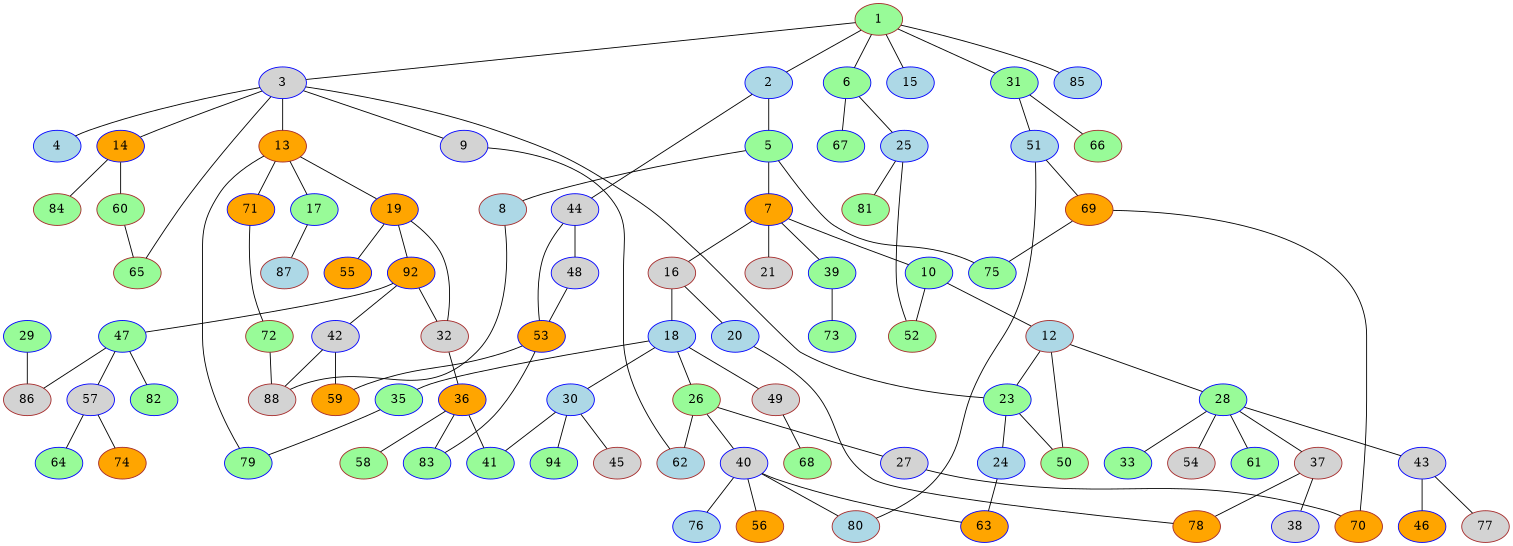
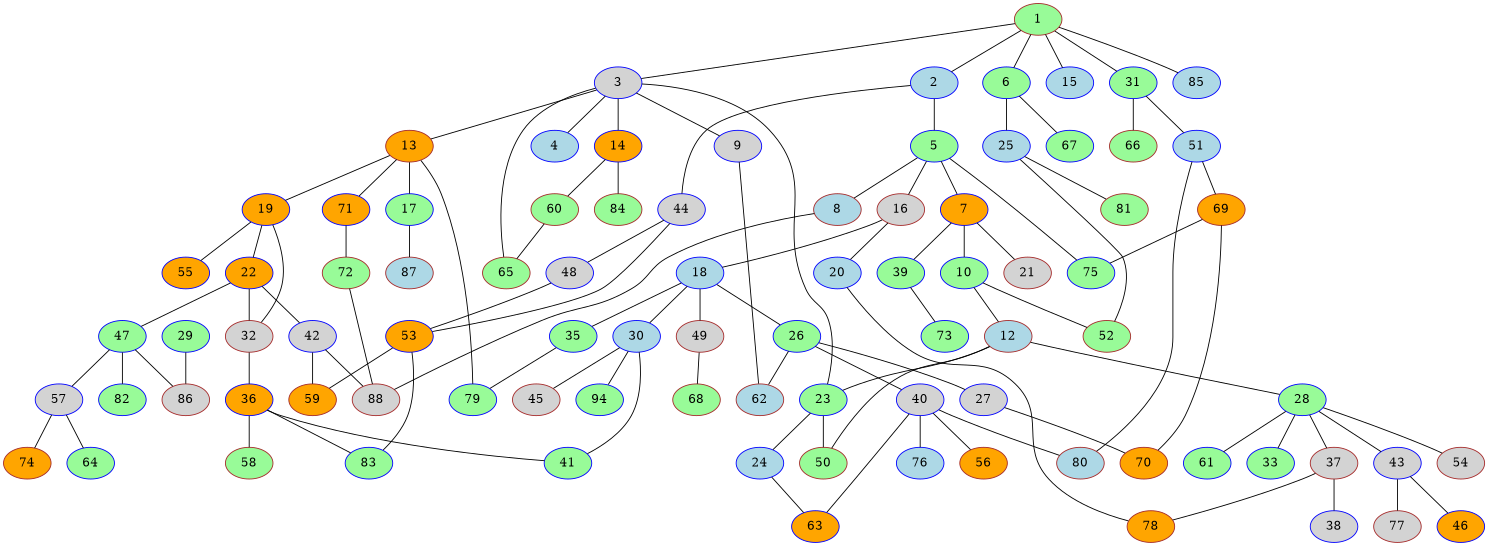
(720, 241) -> (918, 178)
(411, 273) -> (249, 273)
(697, 400) -> (797, 336)
